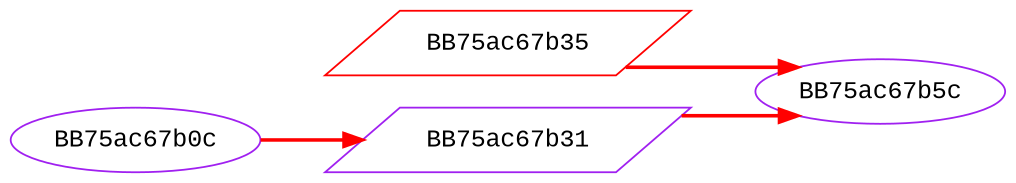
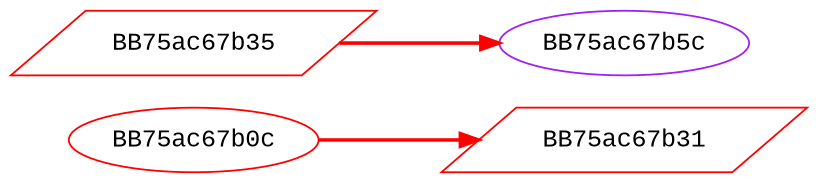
(731, 116) -> none
(136, 140) -> (194, 140)
(508, 140) -> (624, 140)
